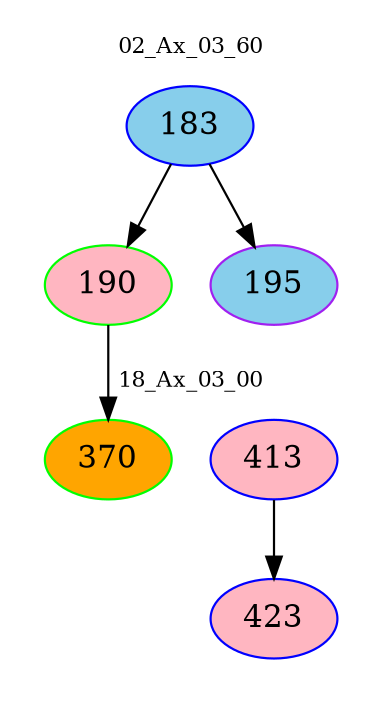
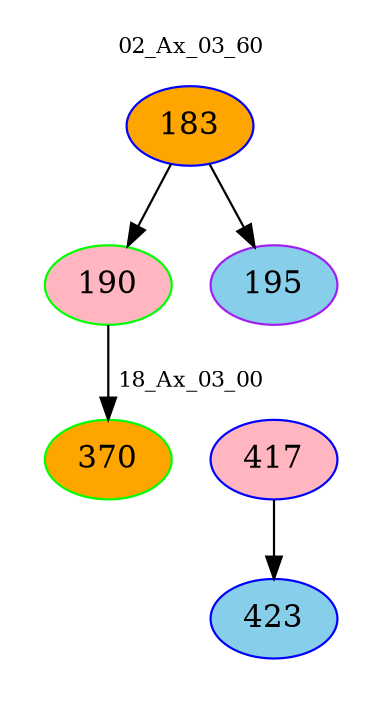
(190, 126) -> (190, 126)
(274, 460) -> (274, 460)
(274, 619) -> (274, 619)
